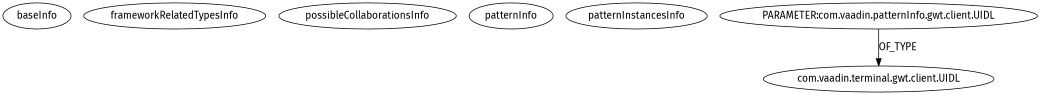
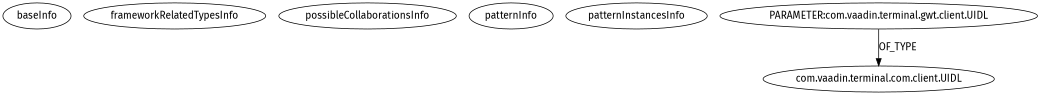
(879, 16) -> (879, 16)
(879, 79) -> (879, 79)
